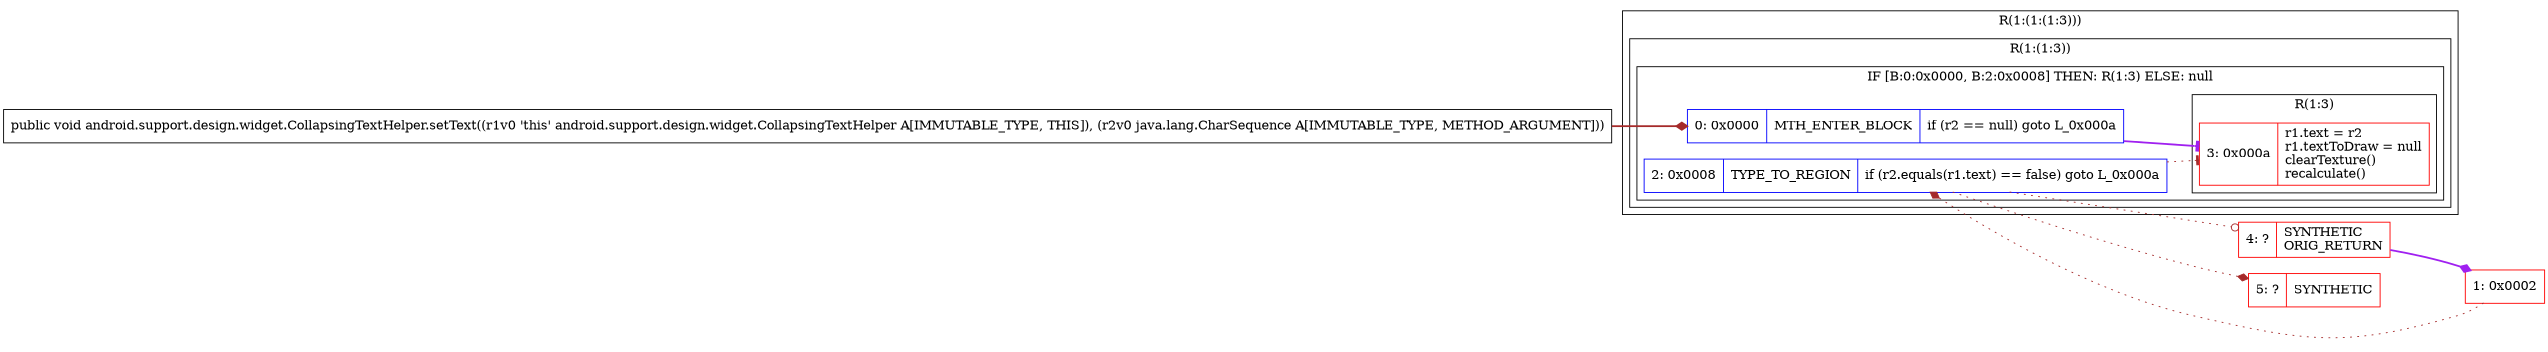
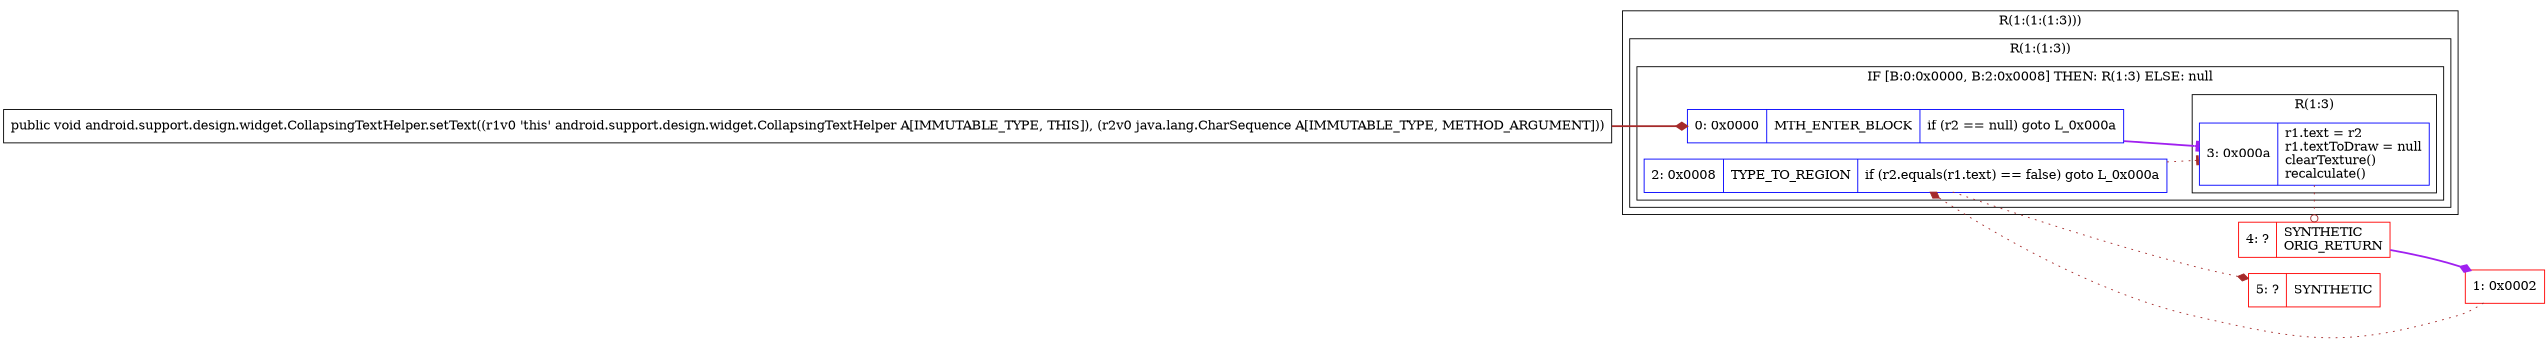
(2314, 154) -> (2314, 154)
(2120, 209) -> (2314, 200)
